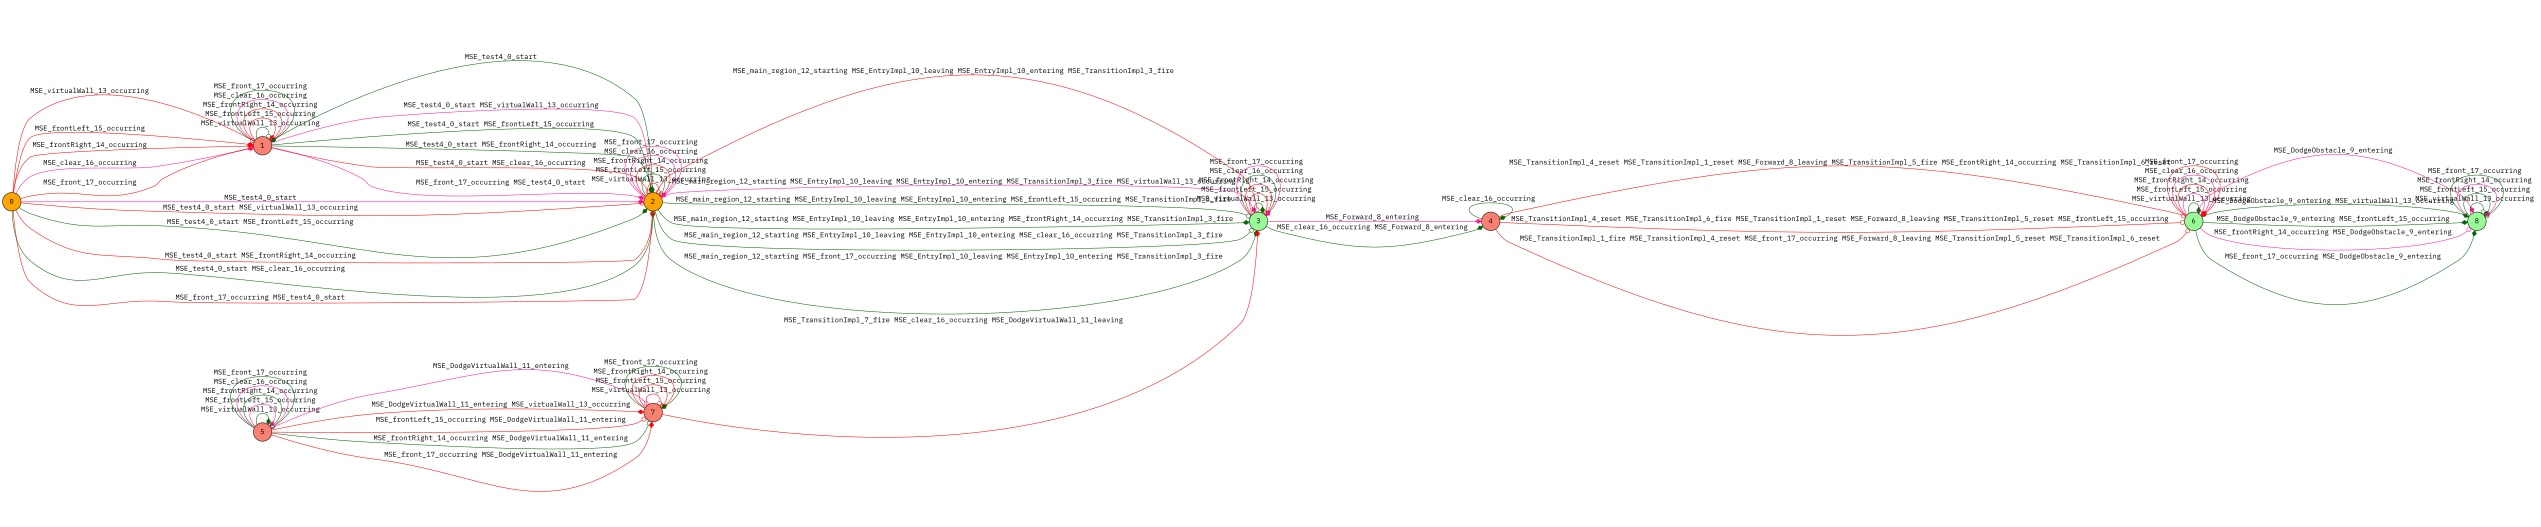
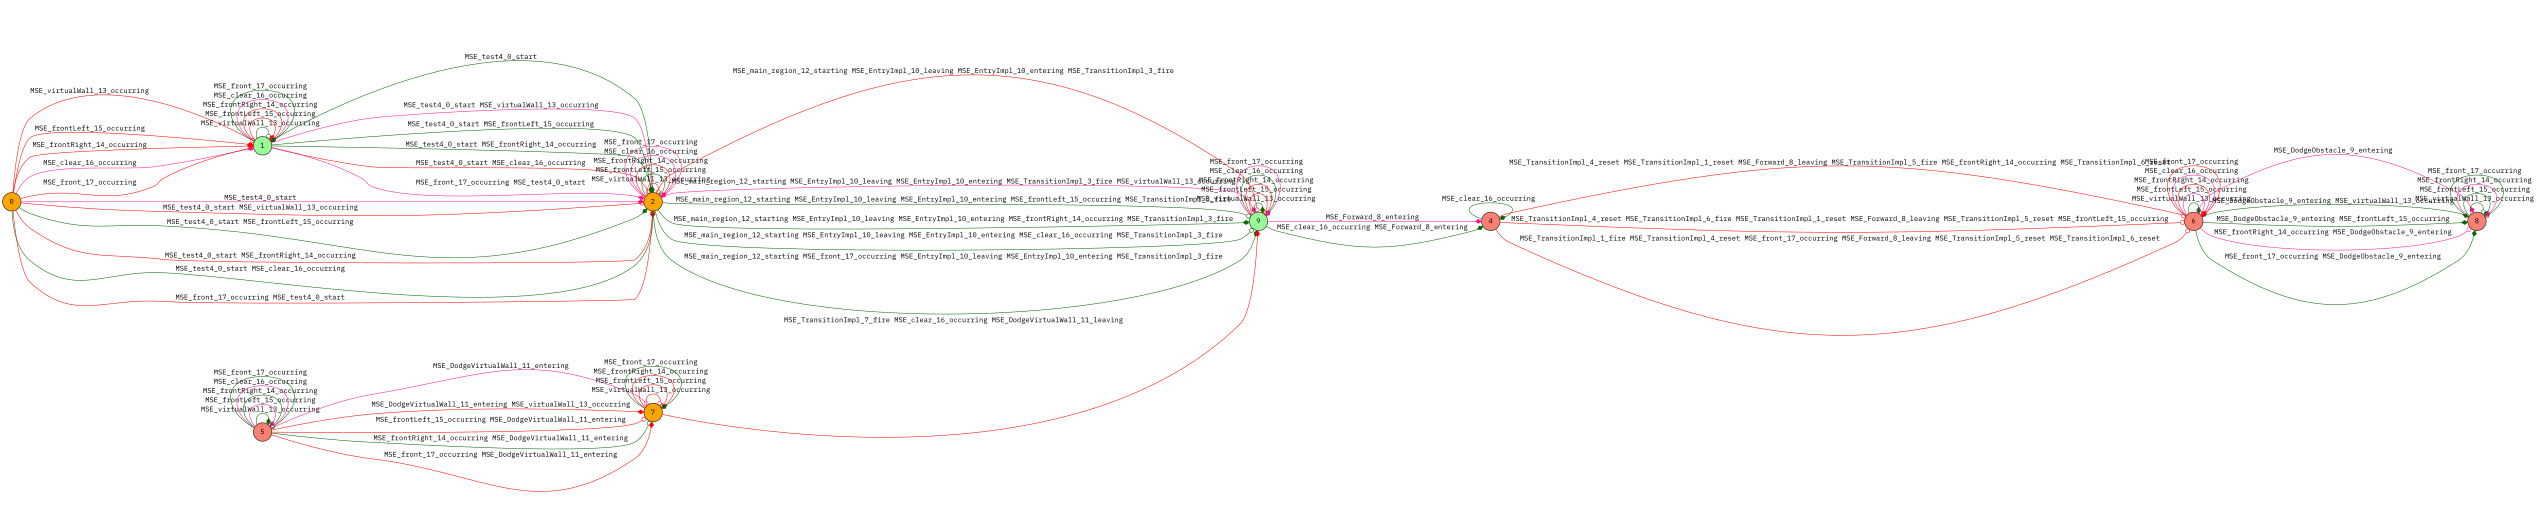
(263, 146) -> (263, 146)
(1259, 221) -> (1259, 221)
(2194, 221) -> (2194, 221)
(2477, 221) -> (2477, 221)
(653, 413) -> (653, 413)
